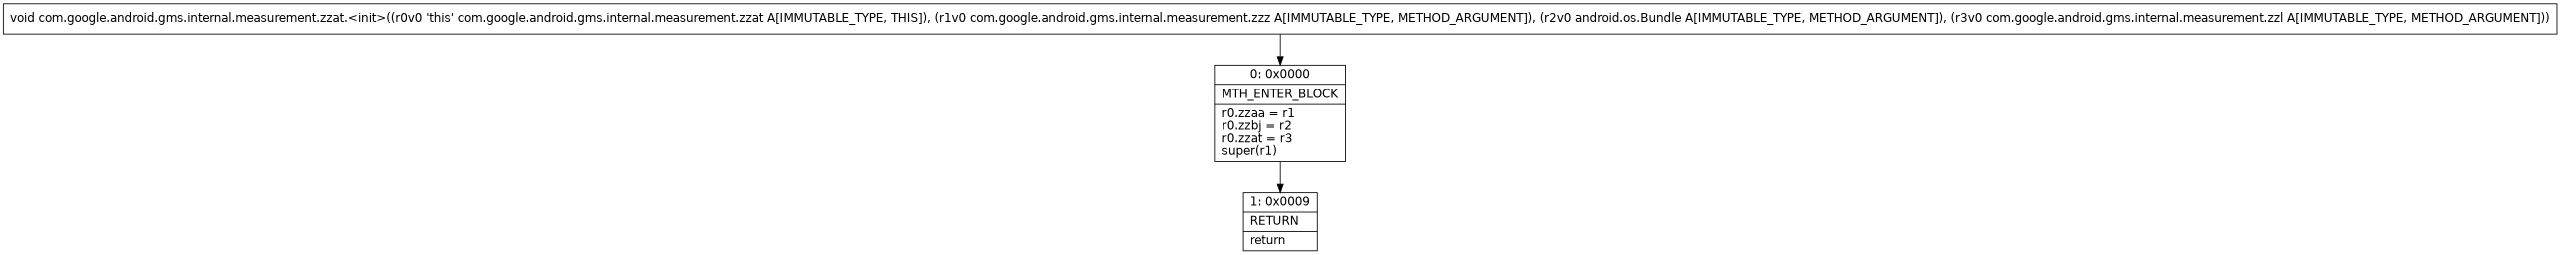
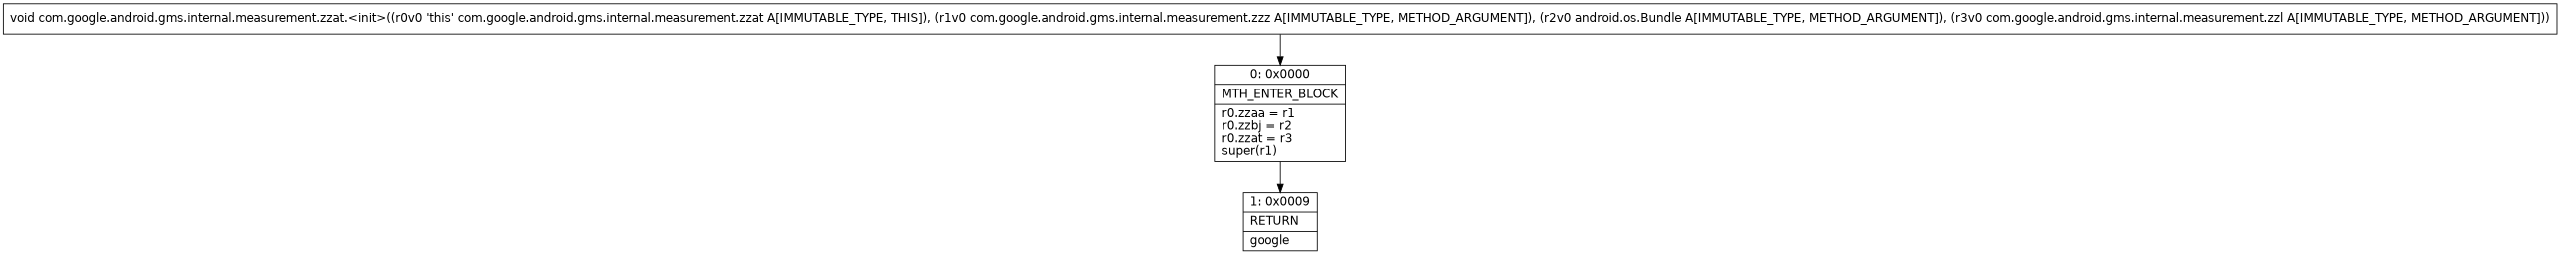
(1268, 241) -> (1270, 241)
